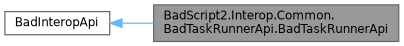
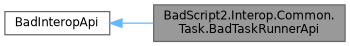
(276, 23) -> (249, 23)
